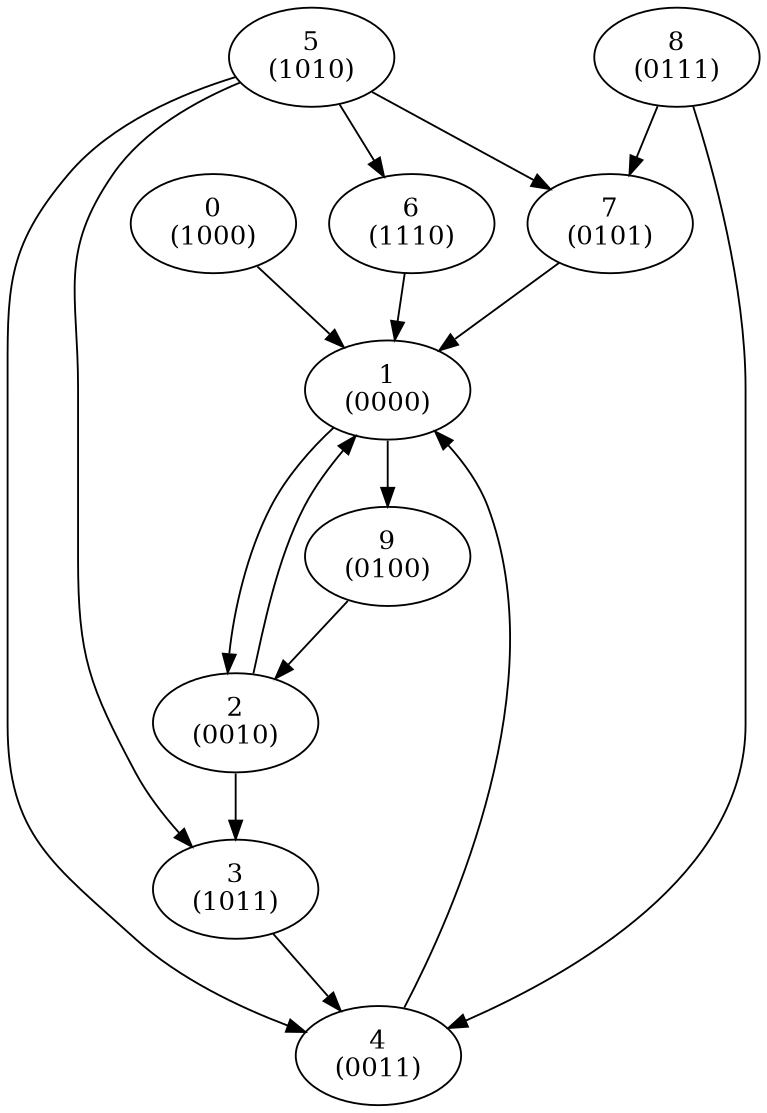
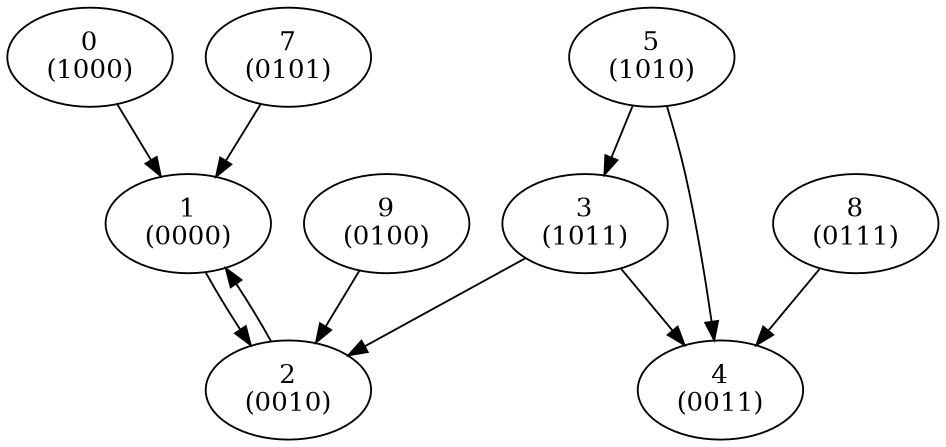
(647, 132) -> none
(453, 136) -> none
(412, 224) -> none
(388, 464) -> none
(502, 728) -> none
(236, 797) -> (445, 302)
